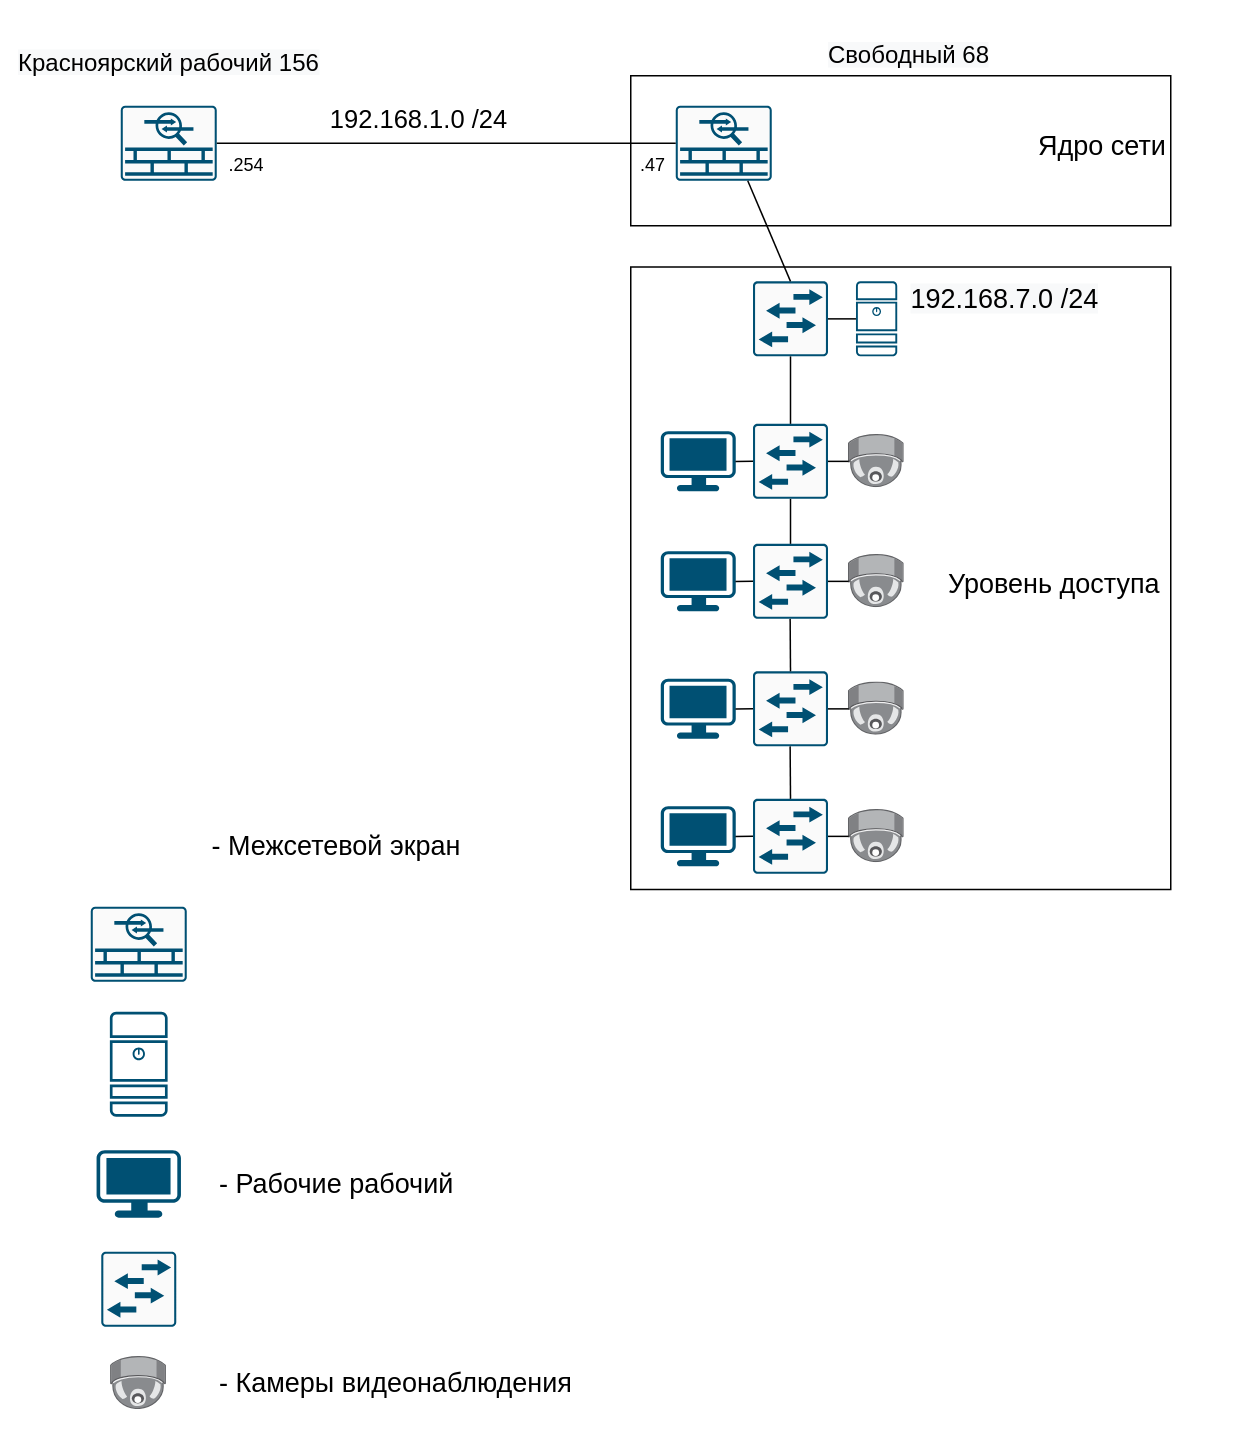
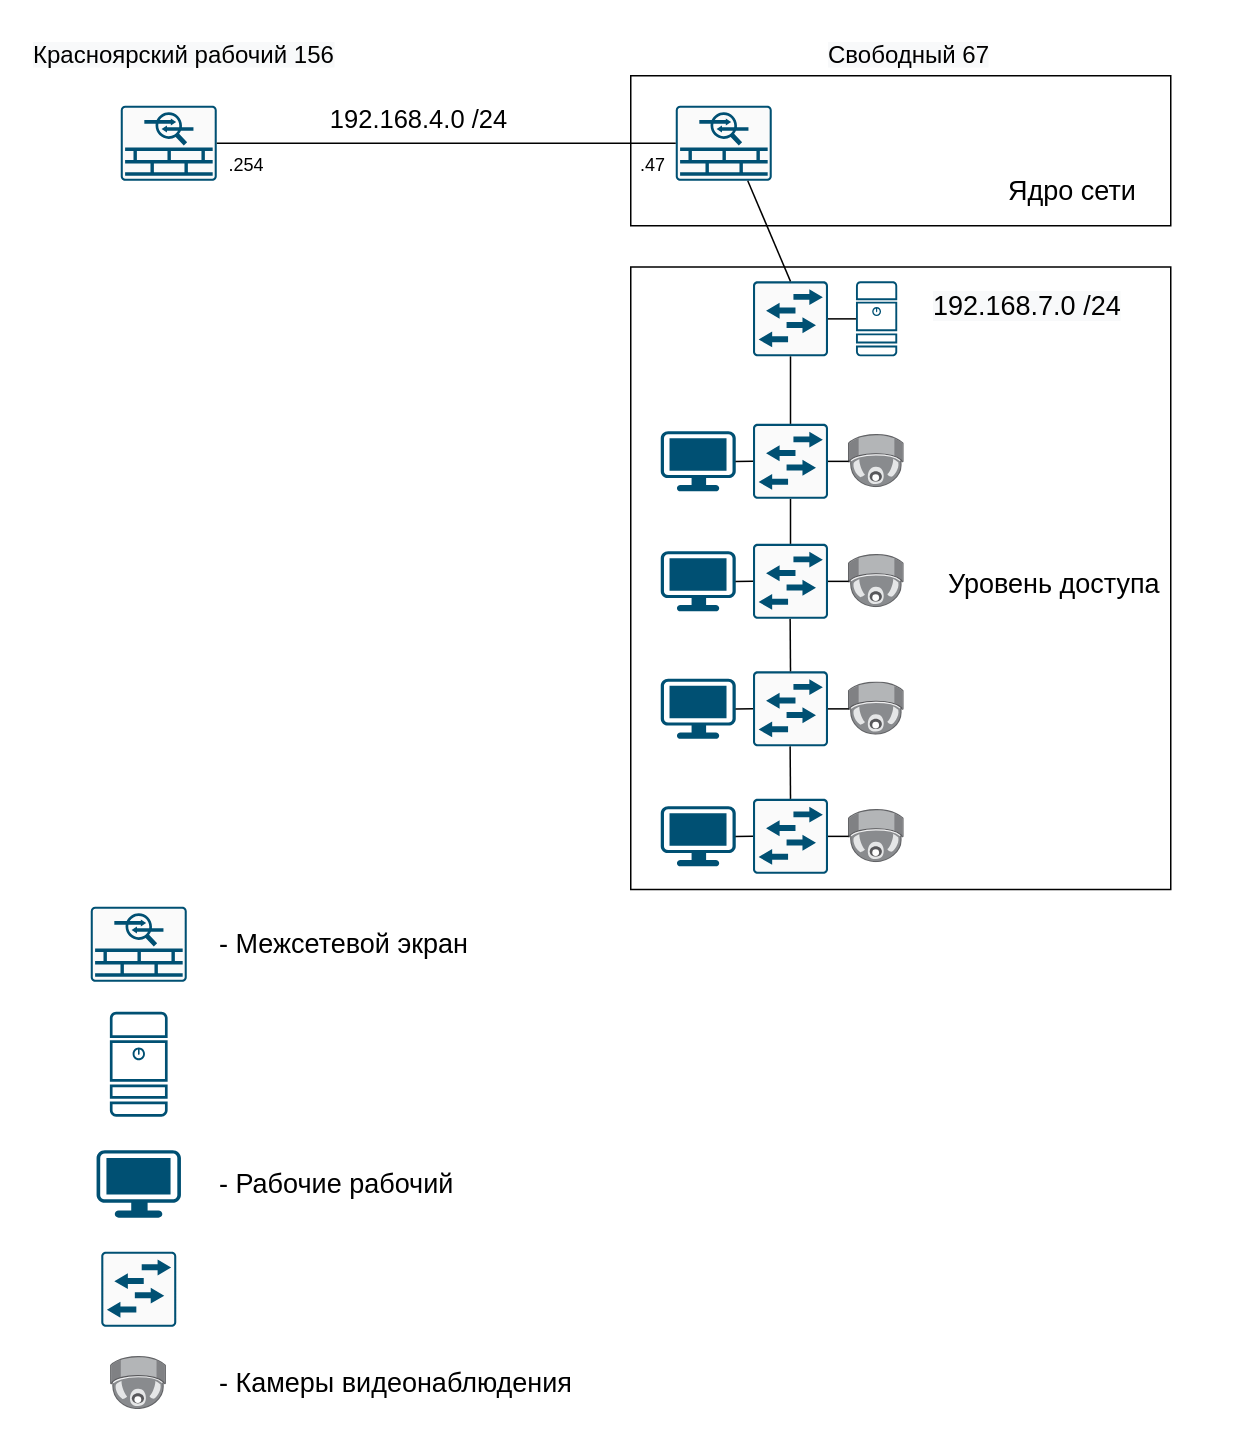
(887, 52) -> (887, 52)
(188, 61) -> (203, 53)
(419, 121) -> (419, 121)
(1103, 143) -> (1073, 188)
(1021, 304) -> (1043, 311)
(359, 847) -> (367, 944)
